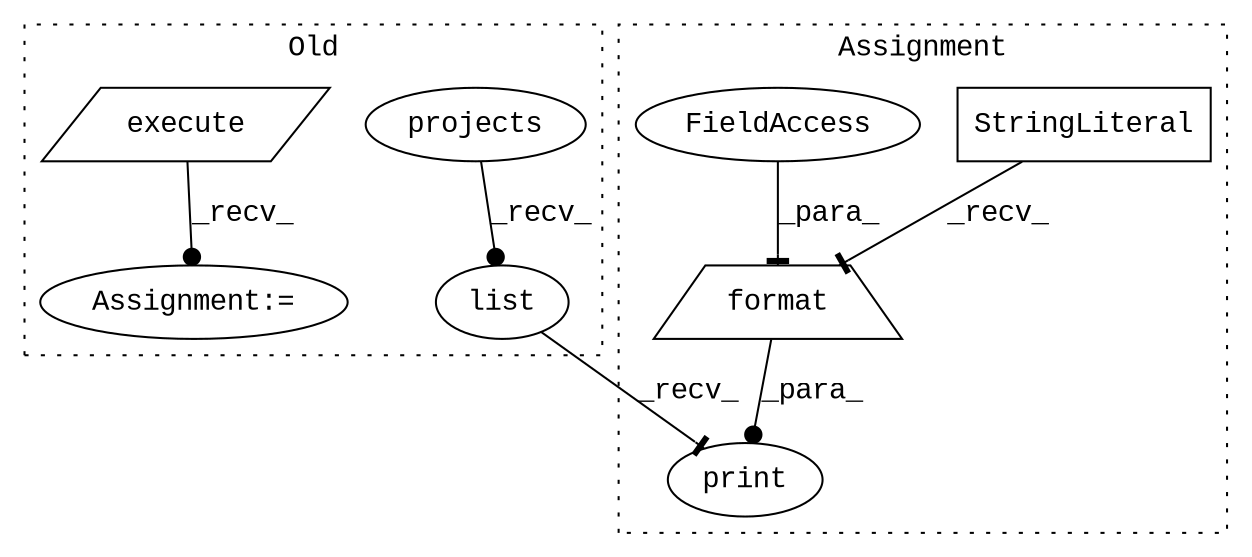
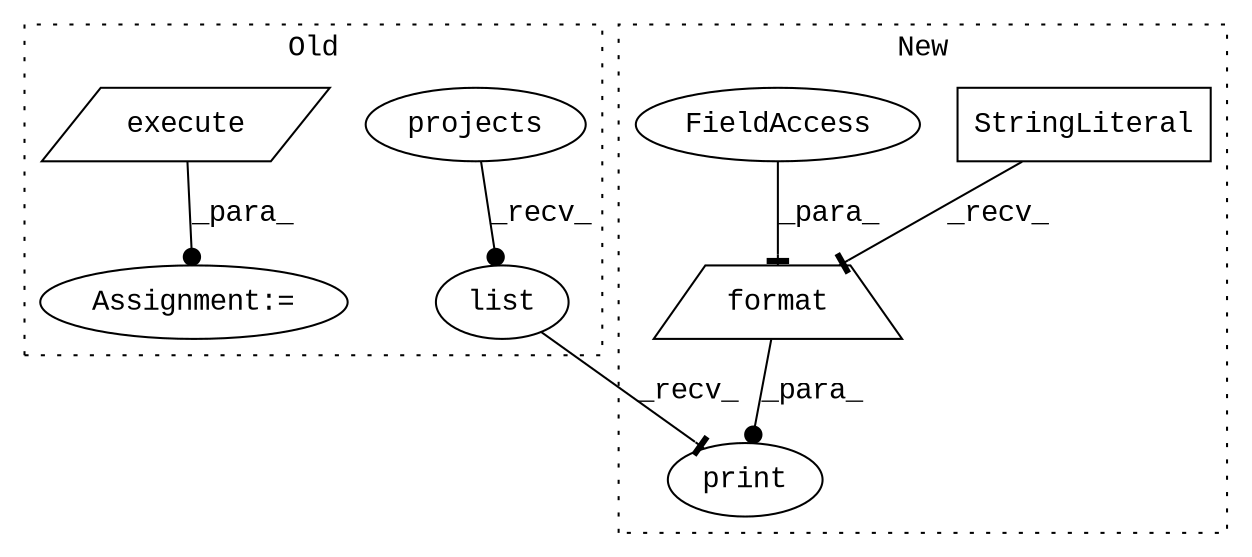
(923, 48) -> (923, 48)
(243, 213) -> (243, 213)
